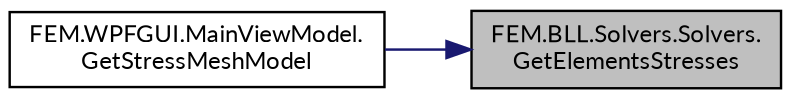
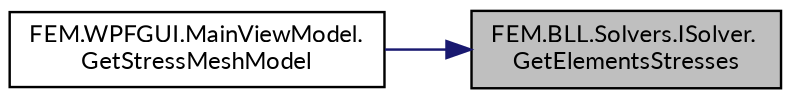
(626, 50) -> (626, 50)
